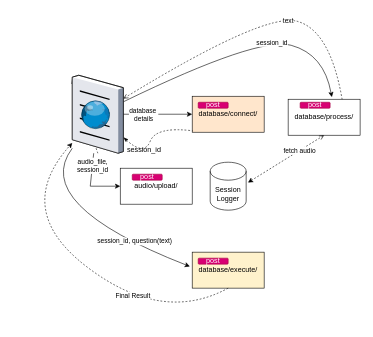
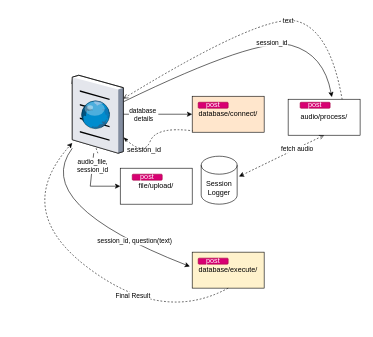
(324, 117) -> (324, 117)
(156, 186) -> (156, 186)
(228, 186) -> (219, 180)
